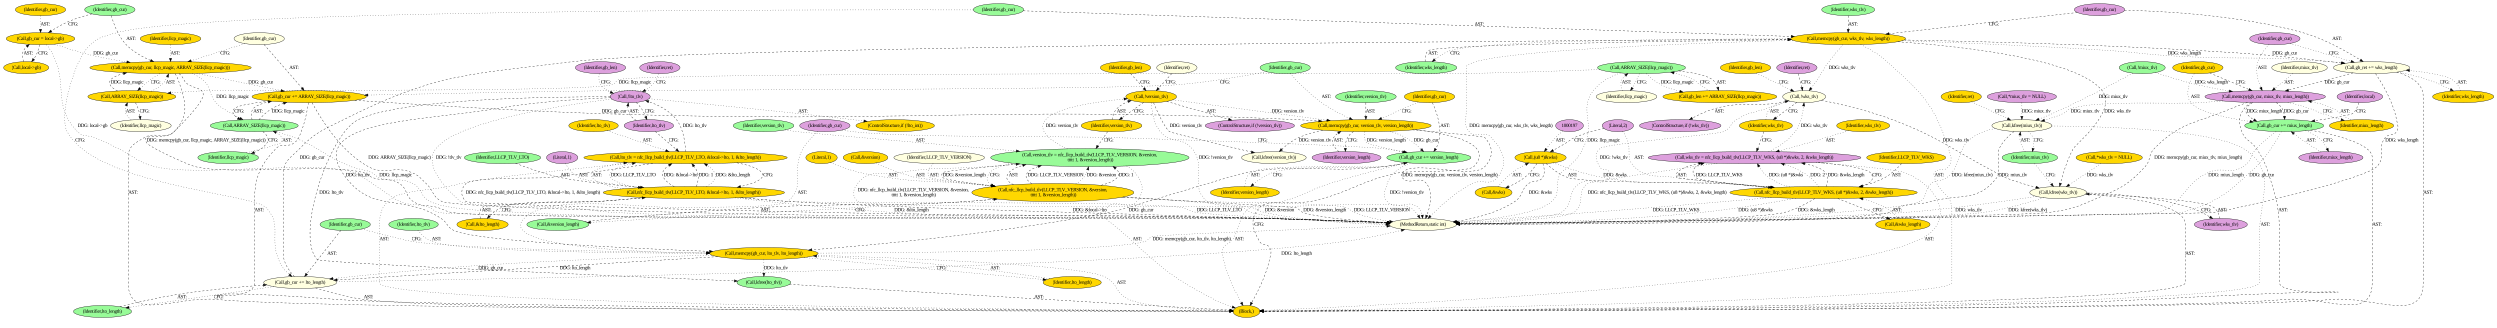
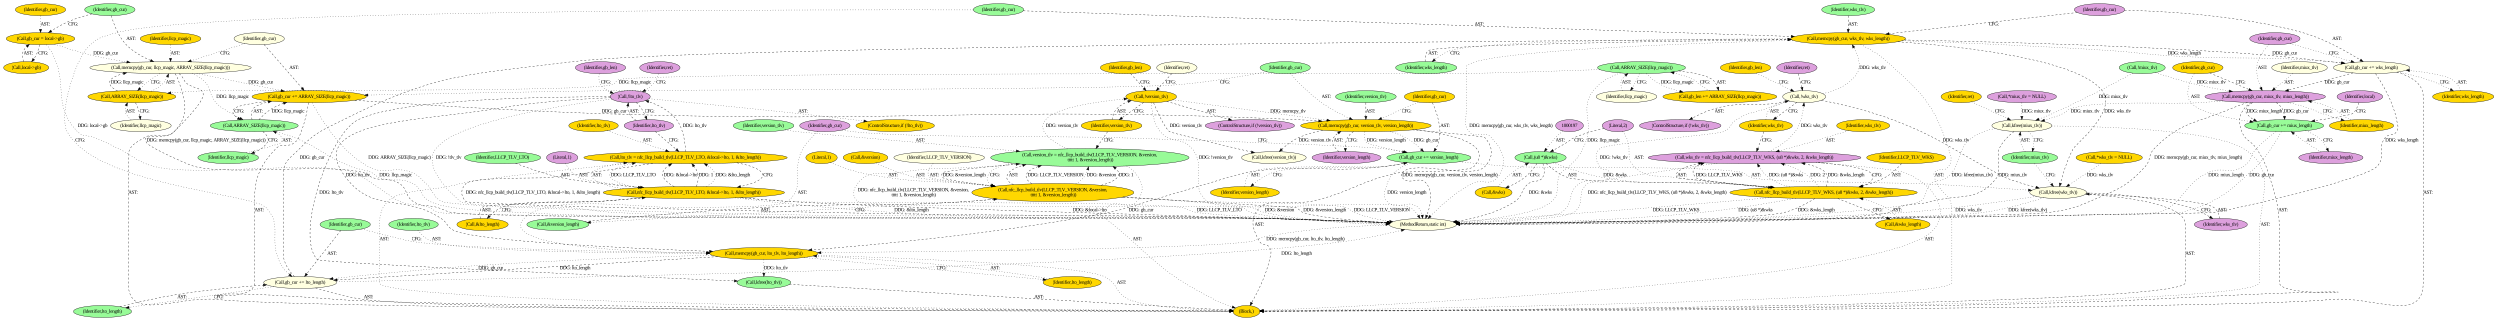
(1826, 66) -> (1853, 79)
(171, 68) -> (171, 68)
(2372, 68) -> (2372, 68)
(2211, 82) -> (2211, 82)
(1288, 111) -> (1288, 111)
(895, 126) -> (895, 126)
(1541, 158) -> (1541, 158)
(1407, 193) -> (1407, 193)
(1290, 199) -> (1745, 173)
(772, 214) -> (772, 214)
(1260, 224) -> (1260, 224)
(1103, 247) -> (1106, 248)
(2252, 301) -> none
